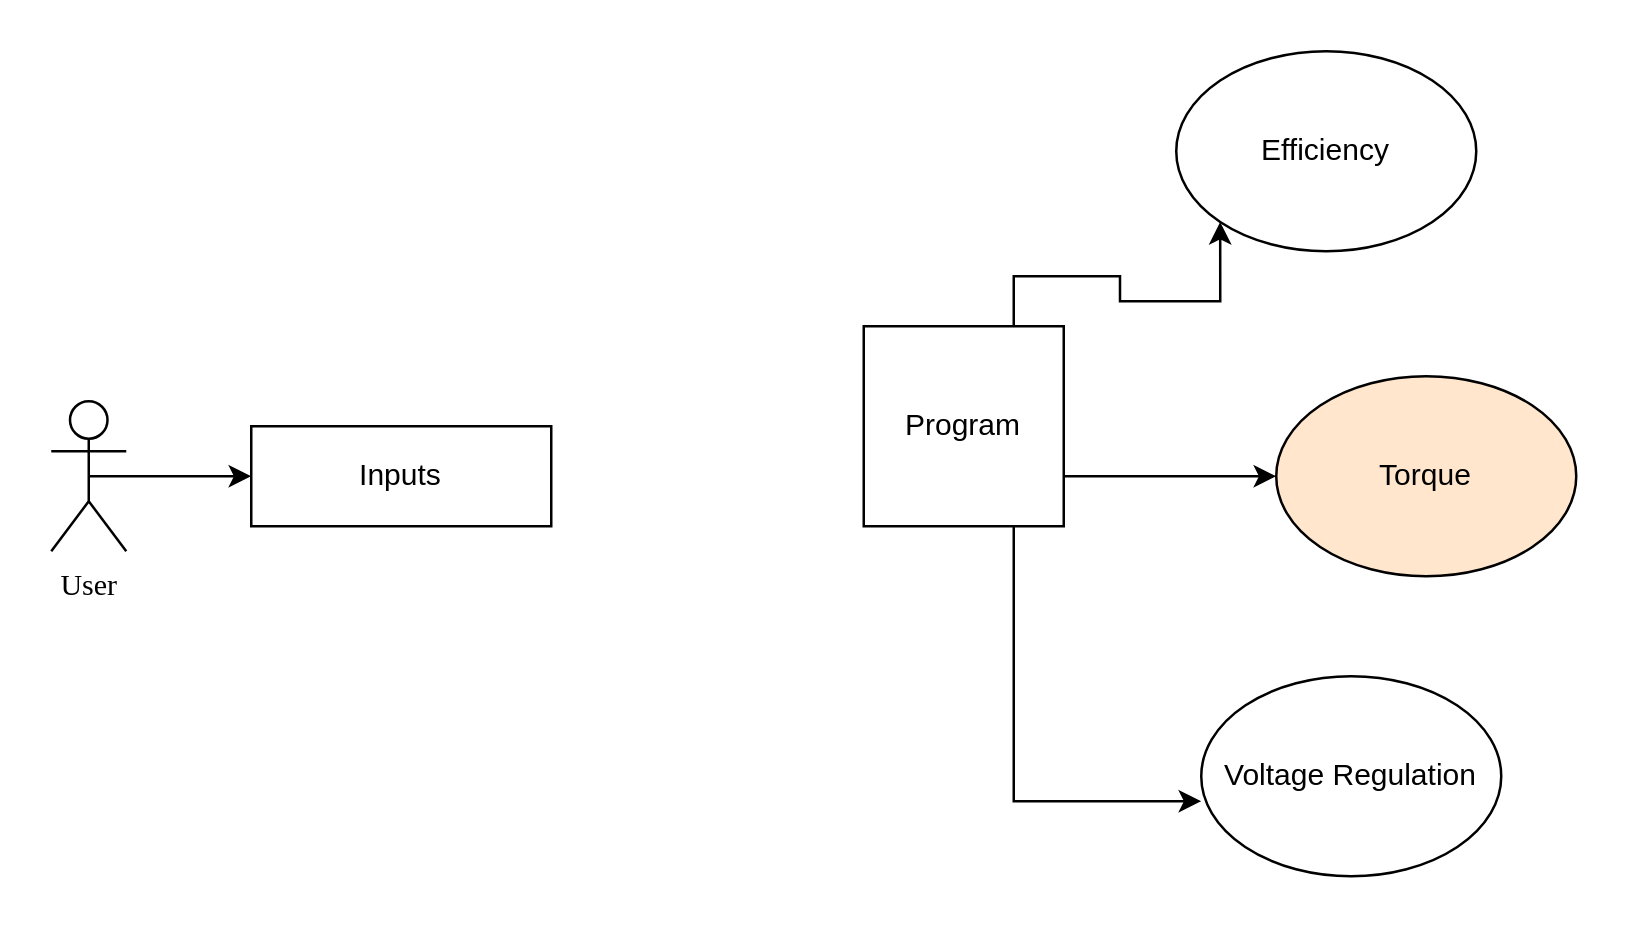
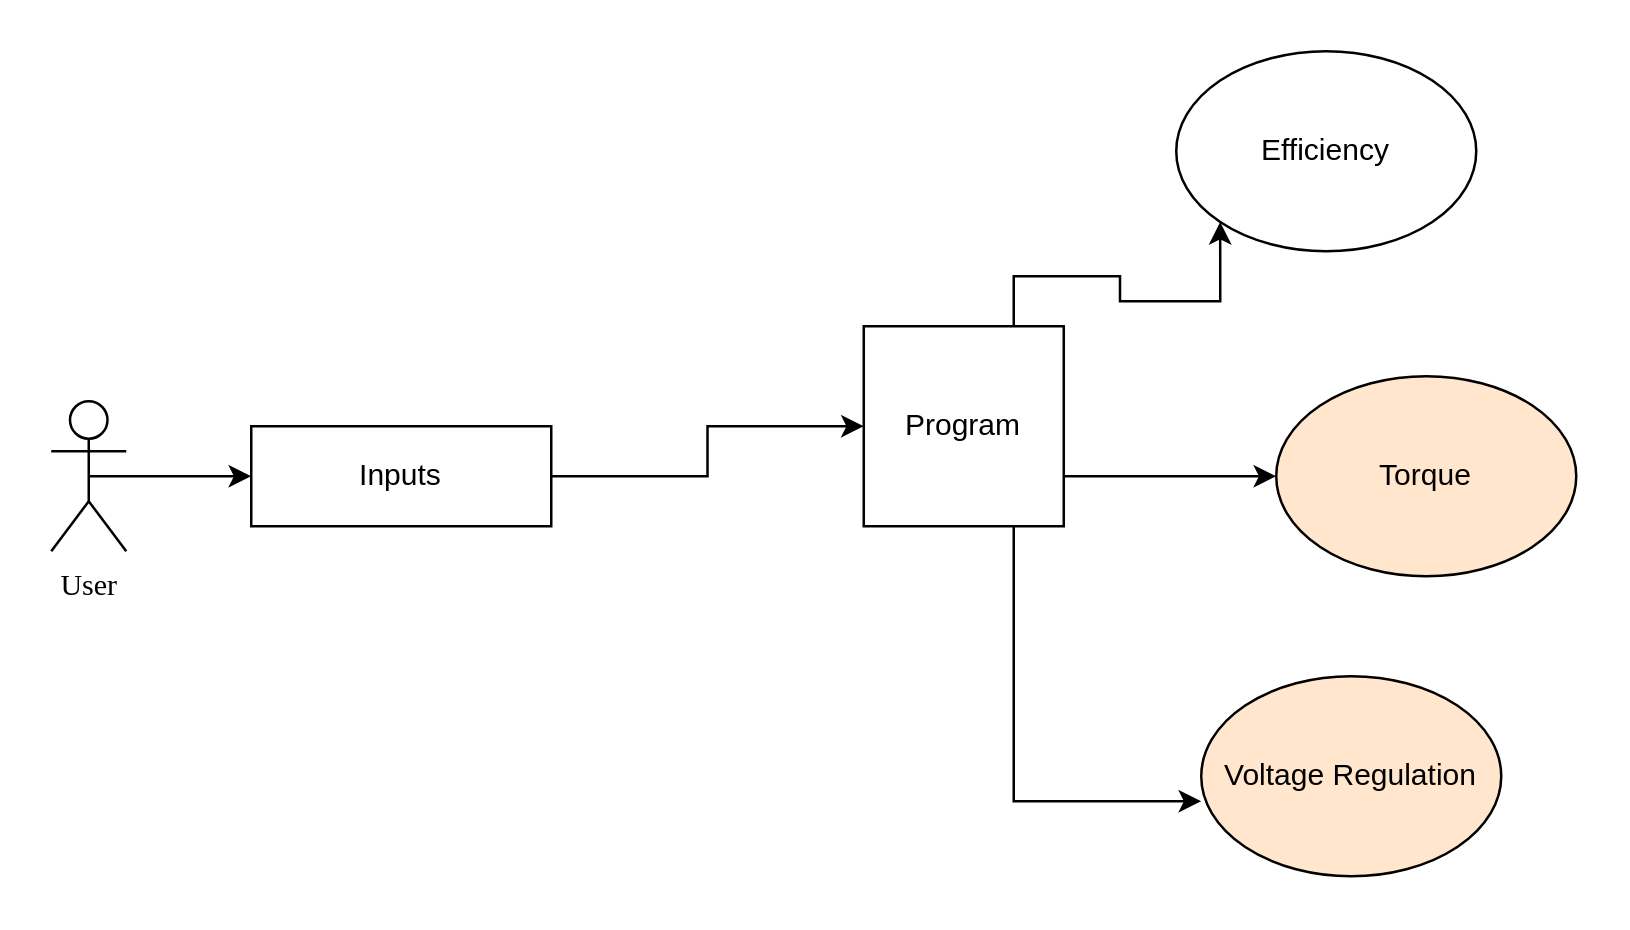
none -> (708, 459)
(1351, 776) -> (1351, 776)
